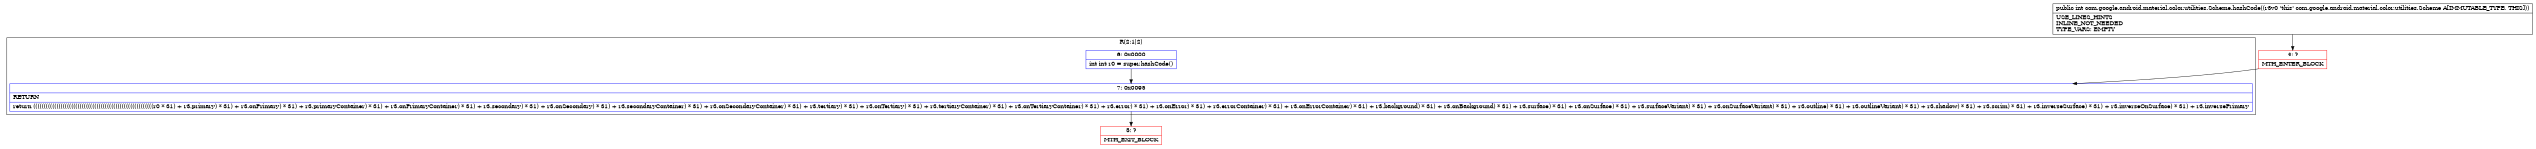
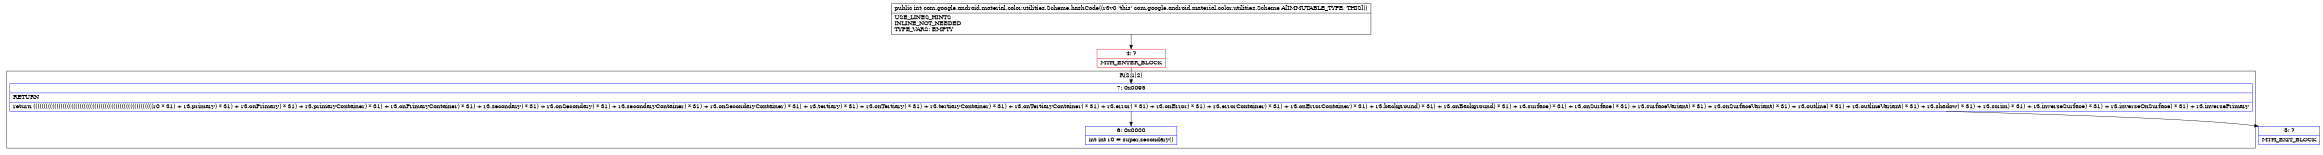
(1131, 64) -> (1131, 140)
(1131, 74) -> (1131, 117)
(1131, 135) -> (2289, 135)
